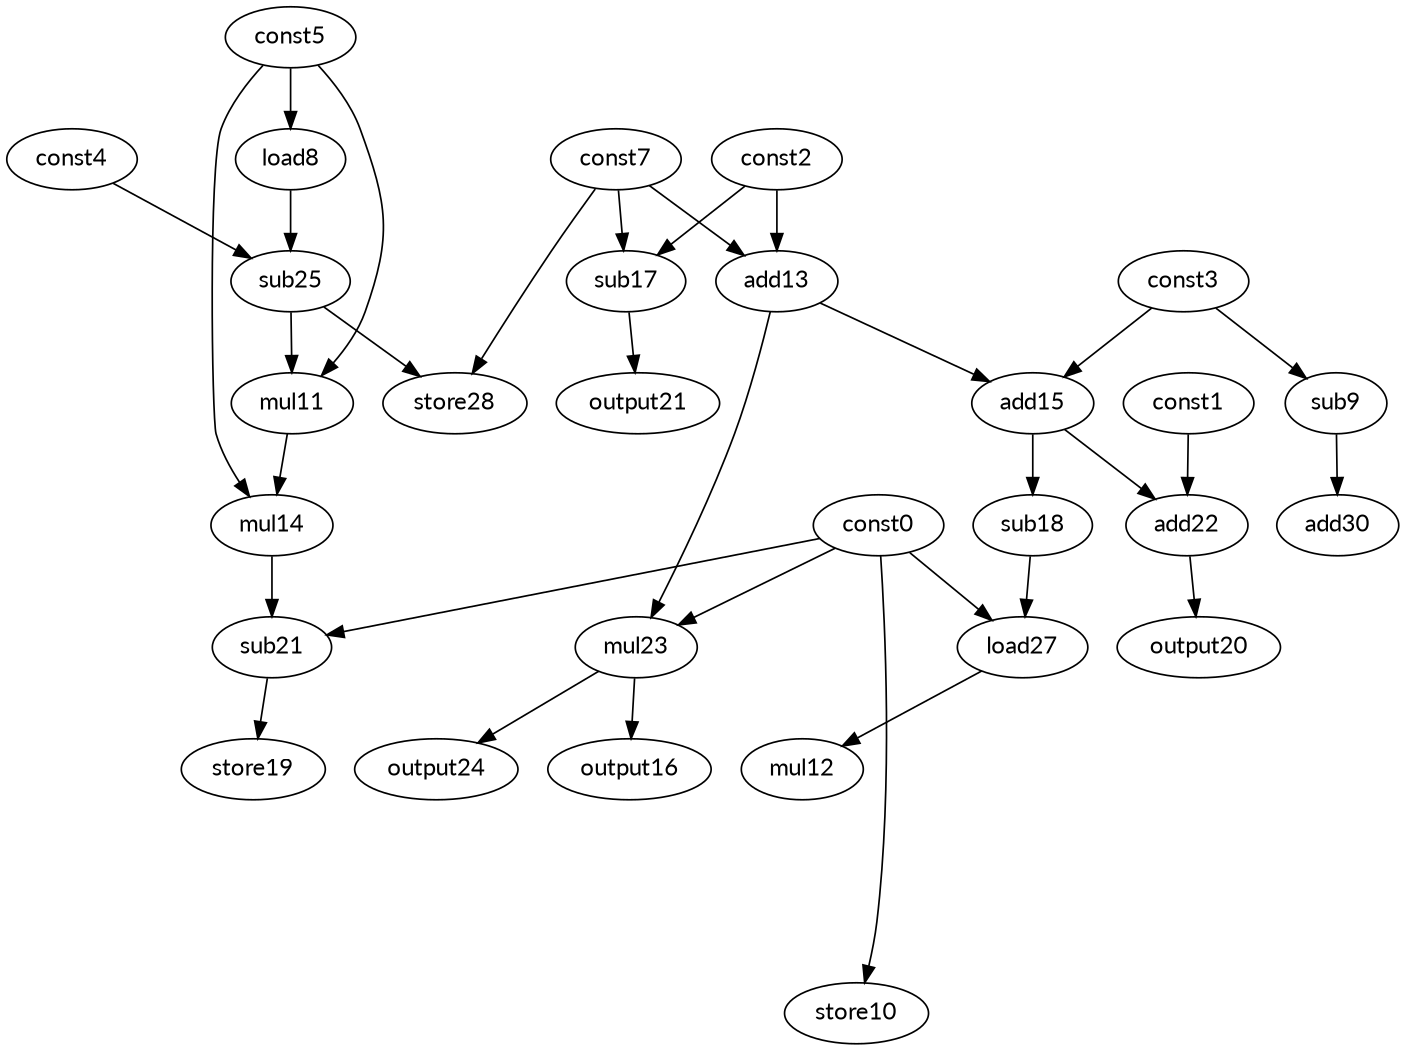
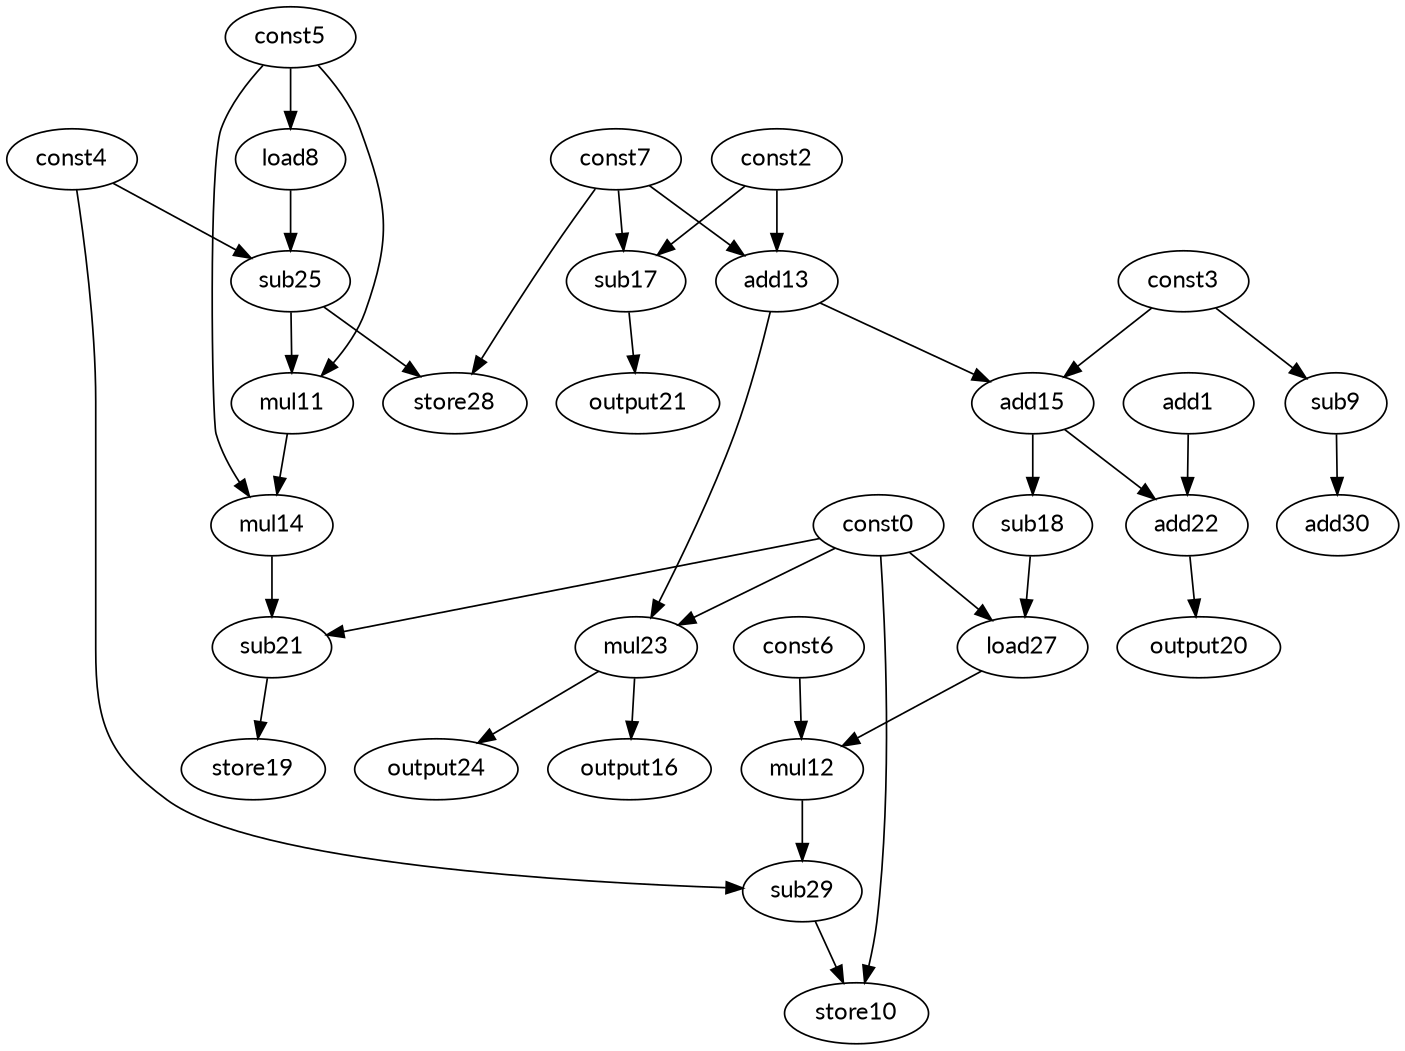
(1189, 403) -> (1189, 403)
none -> (799, 647)
none -> (802, 891)
